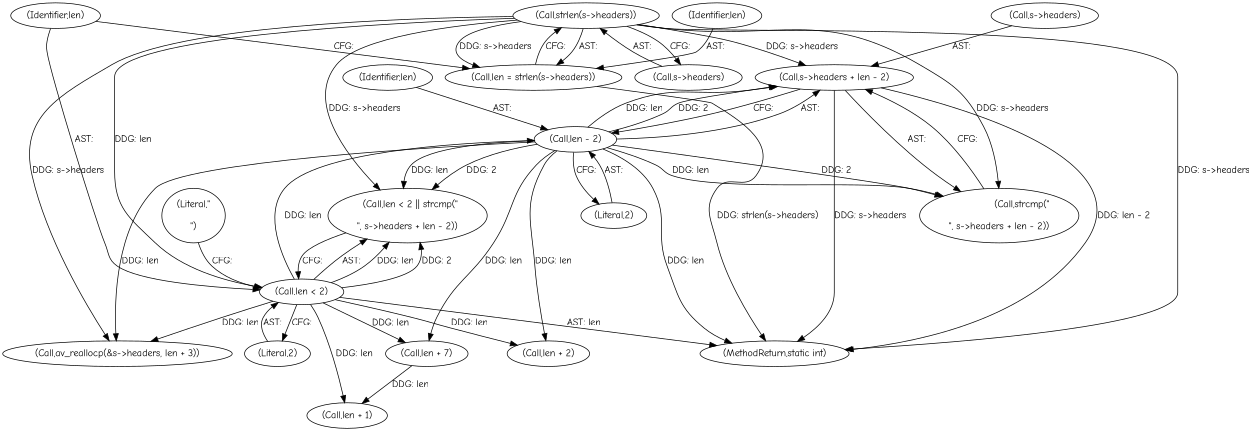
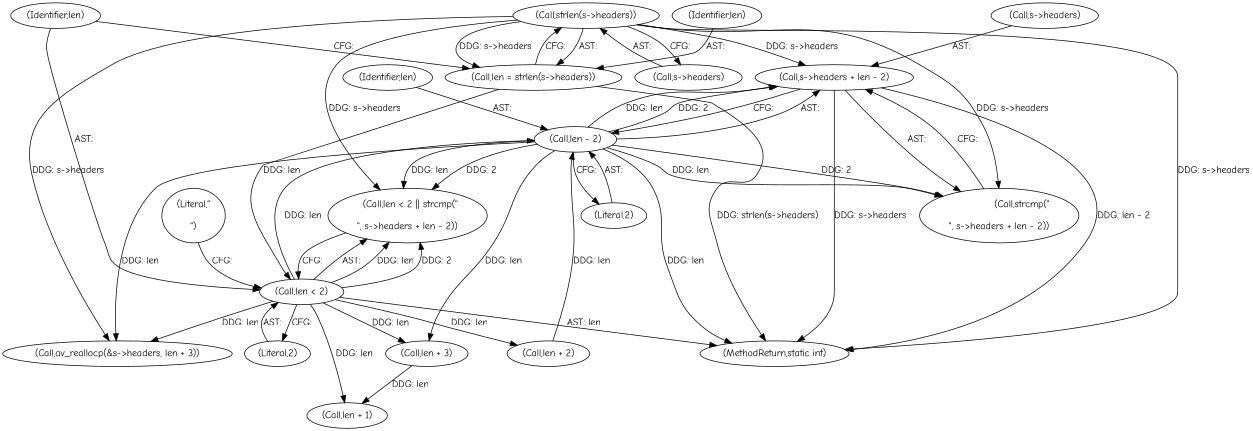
(183, 47) -> (324, 145)
(532, 239) -> (573, 251)
(427, 354) -> (427, 354)
